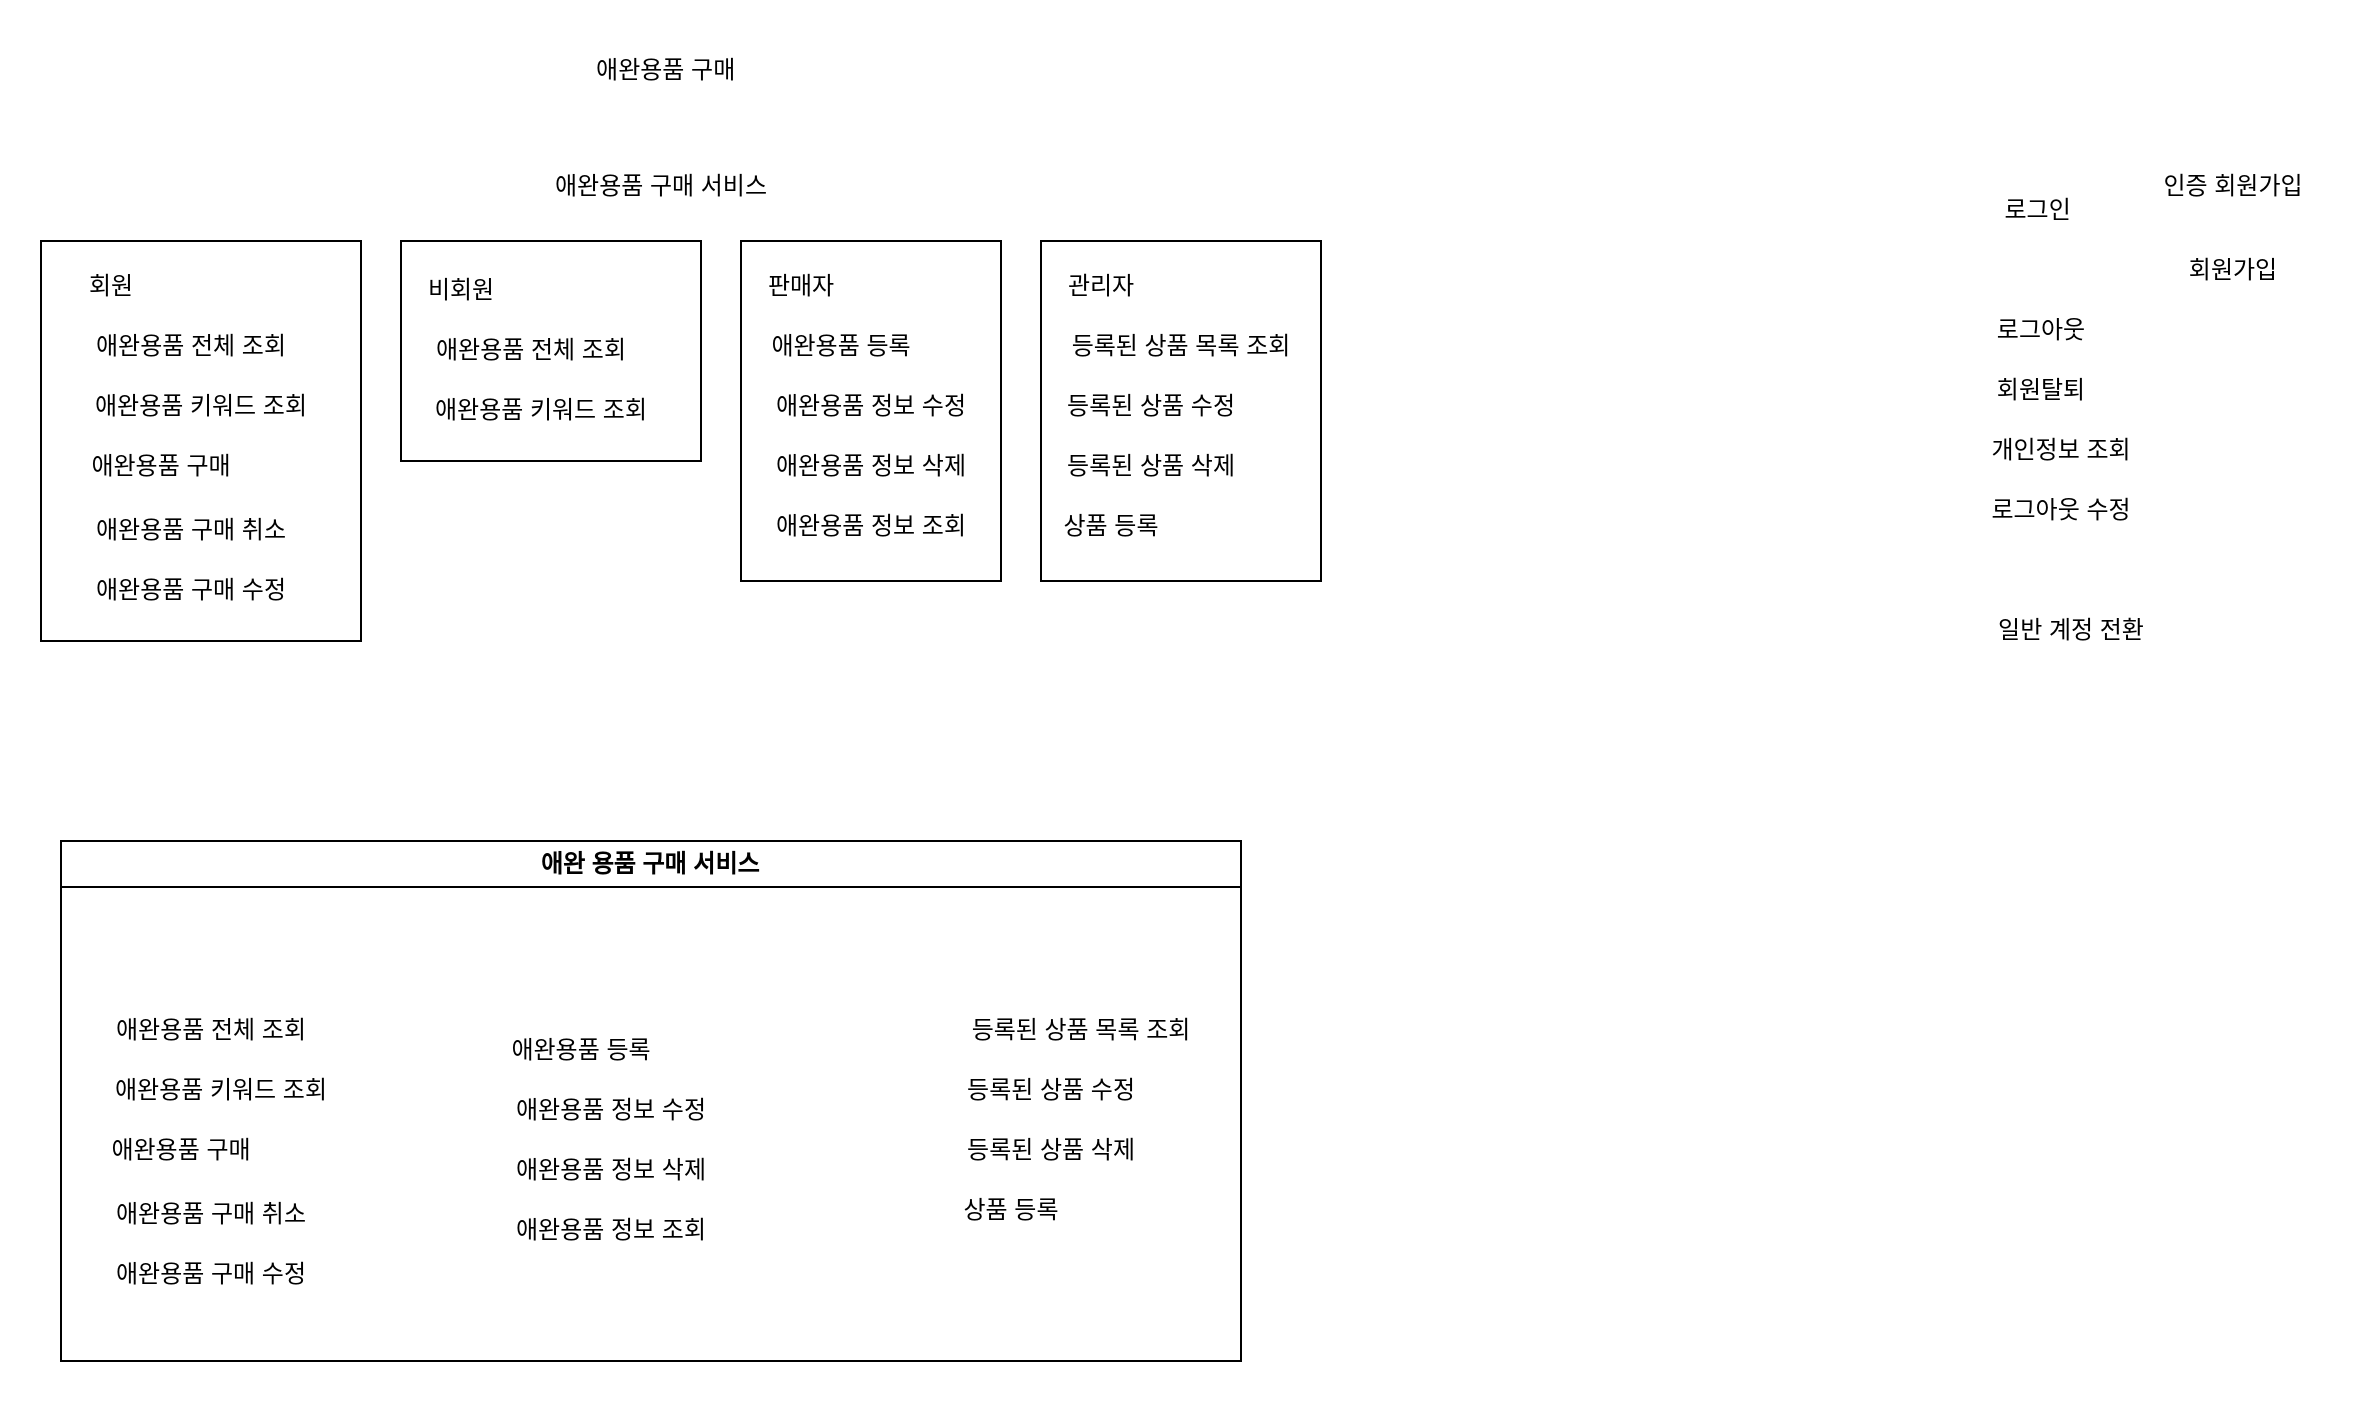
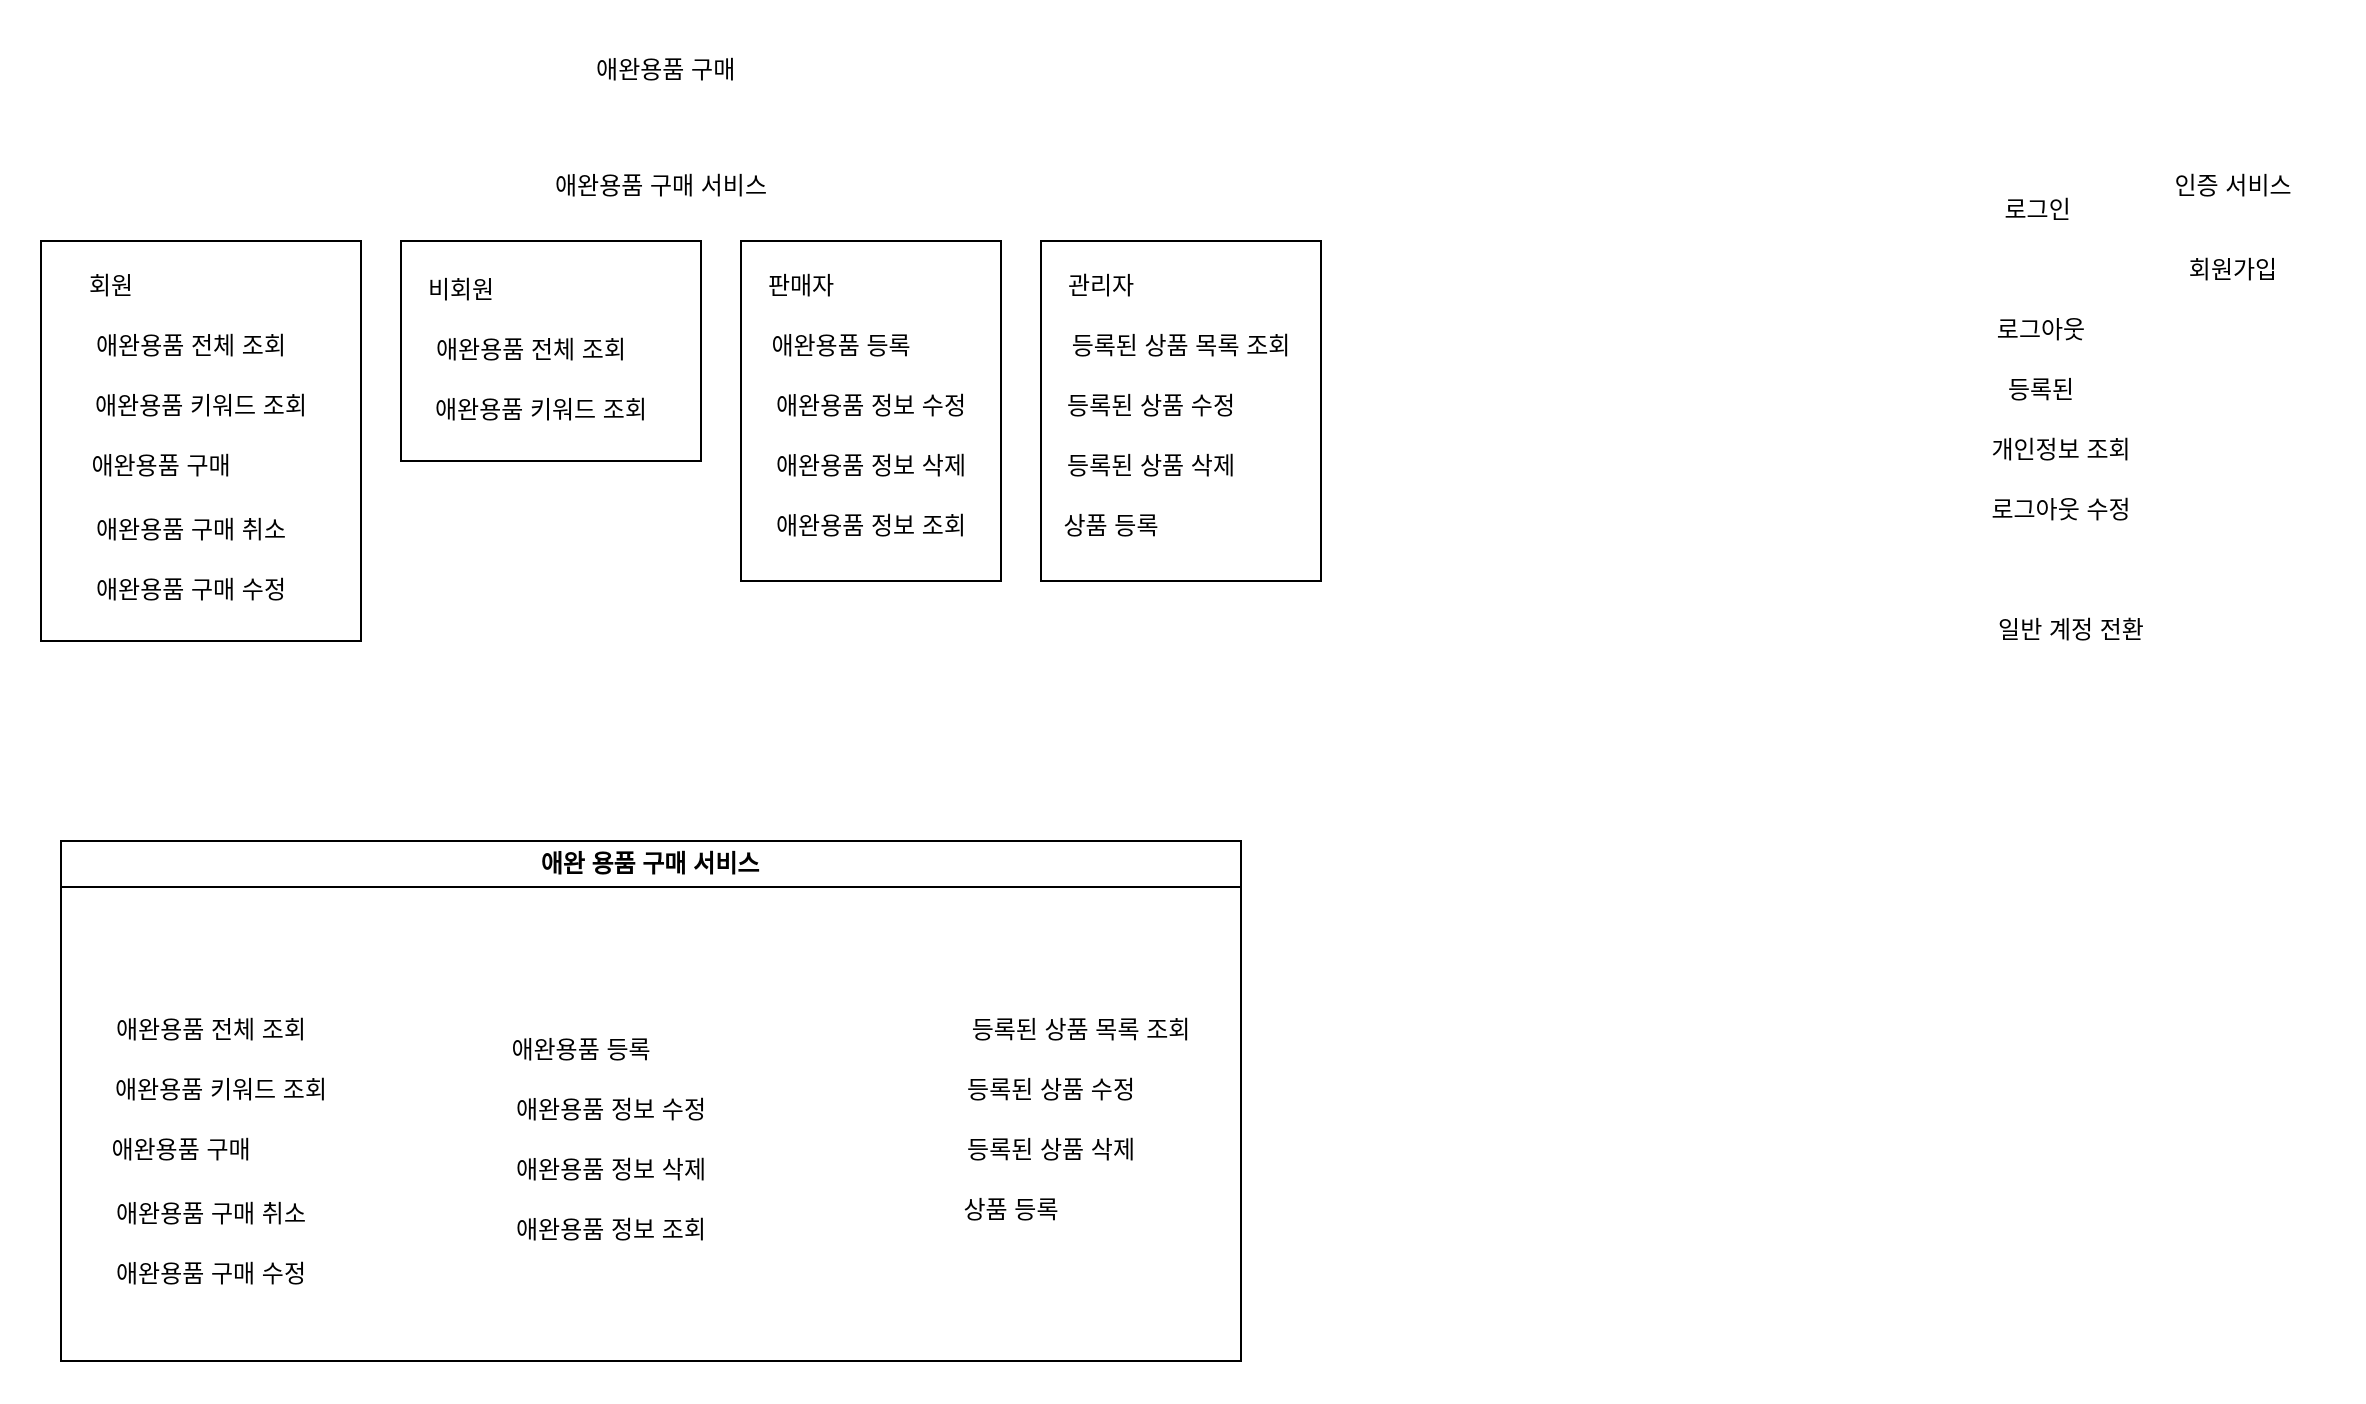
(2234, 187) -> (2234, 187)
(2042, 391) -> (2042, 391)
